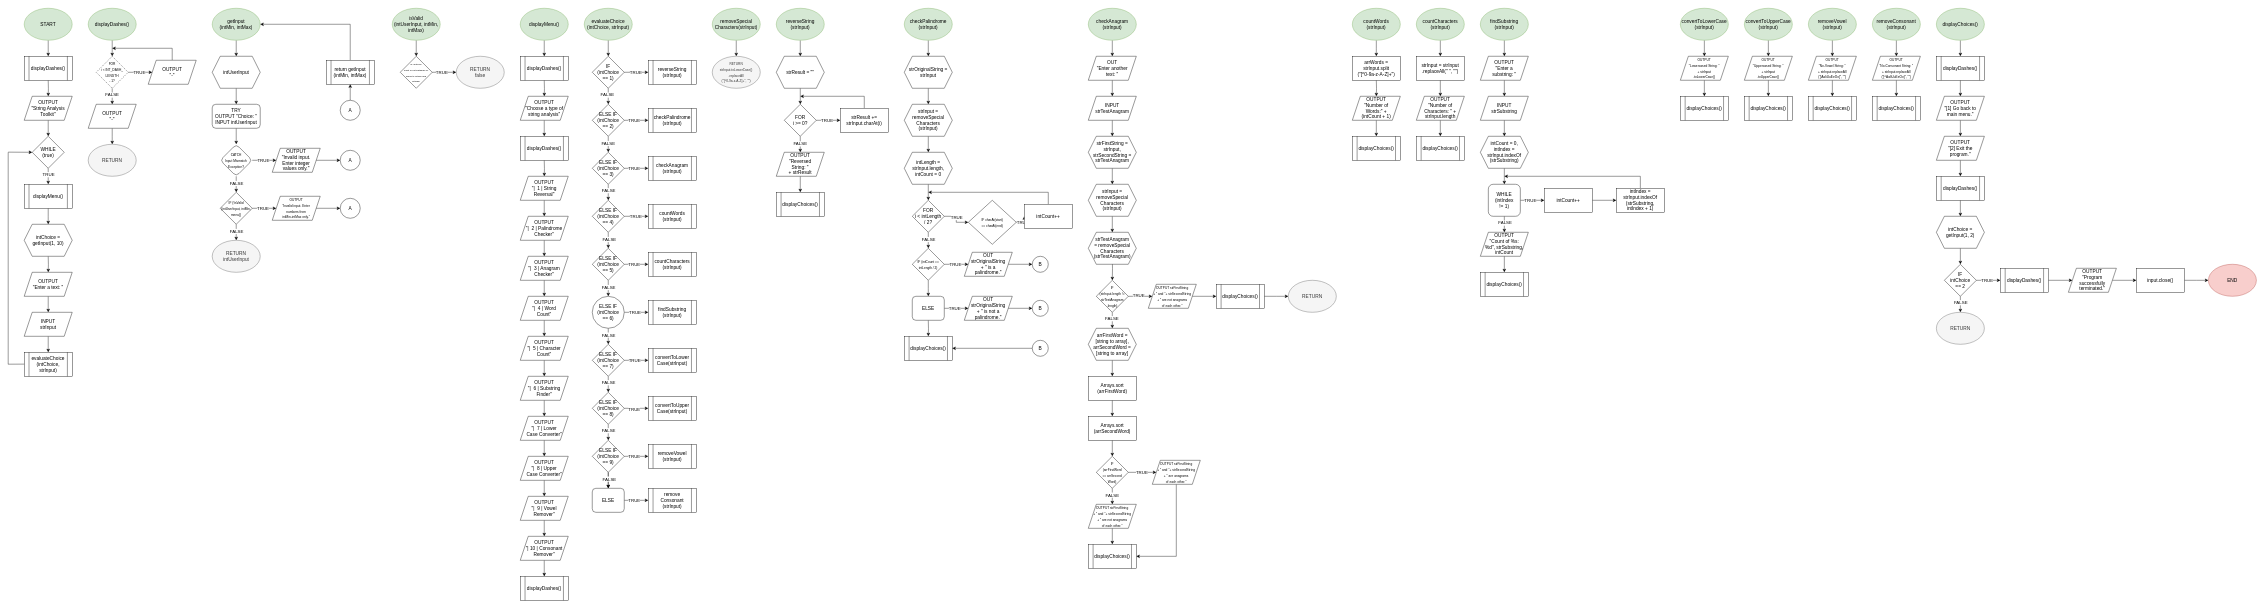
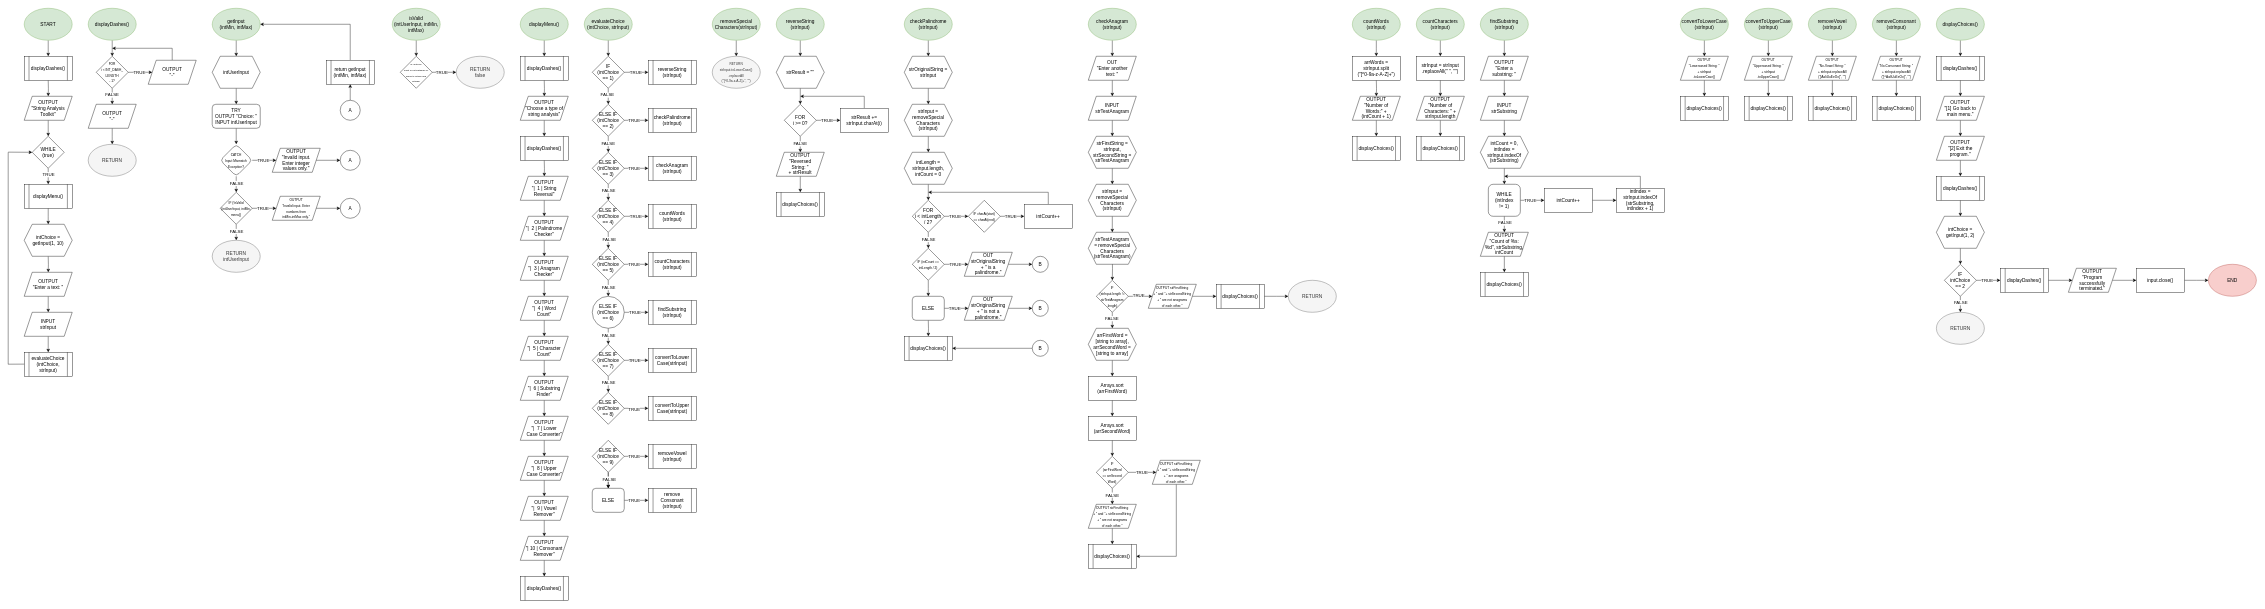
(112, 72) -> (112, 72)
(992, 222) -> (984, 216)
(608, 432) -> none
